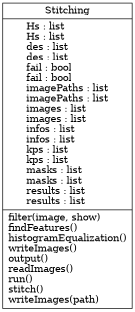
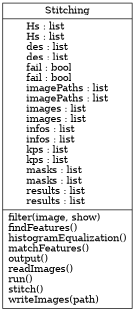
(42, 249) -> (49, 249)
